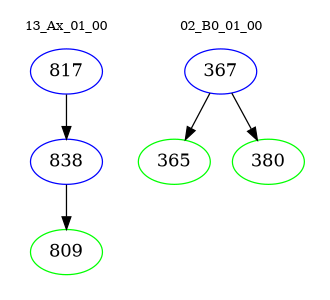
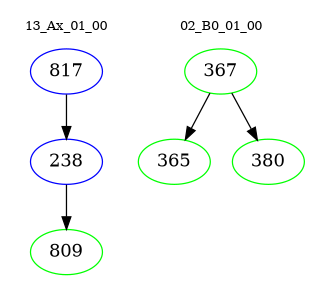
(221, 71) -> (221, 71)
(66, 162) -> (66, 162)
